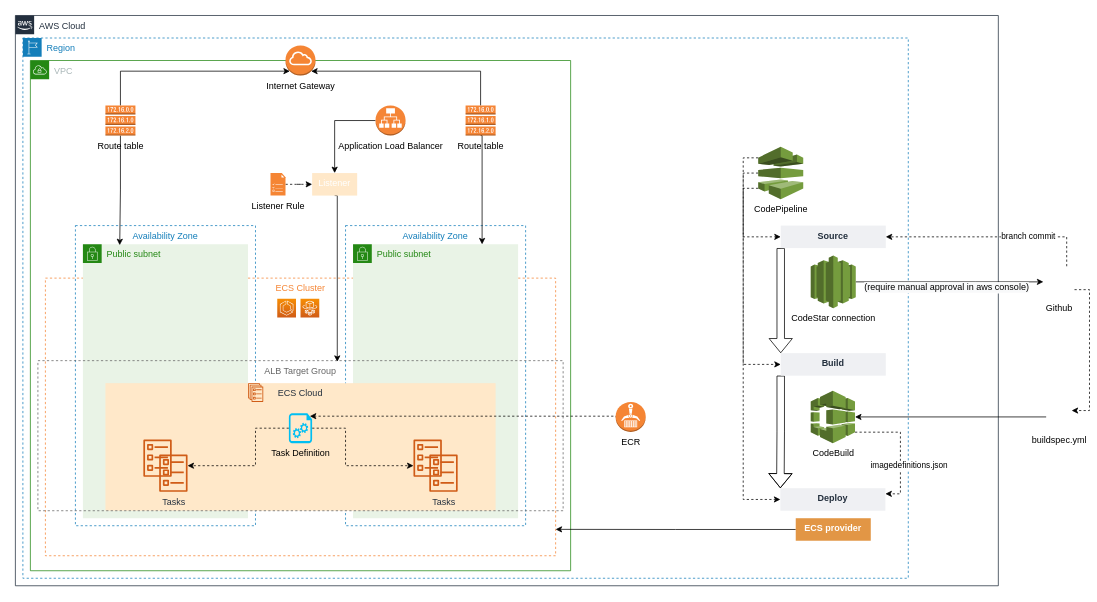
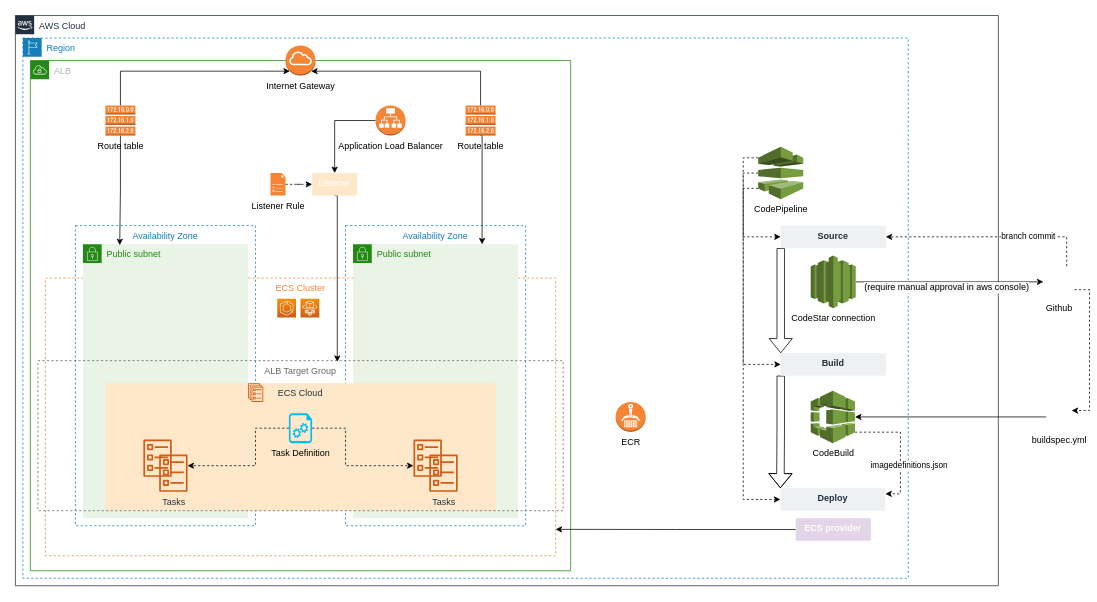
(62, 71) -> (62, 71)
(404, 416) -> none
(833, 529) -> (833, 529)
